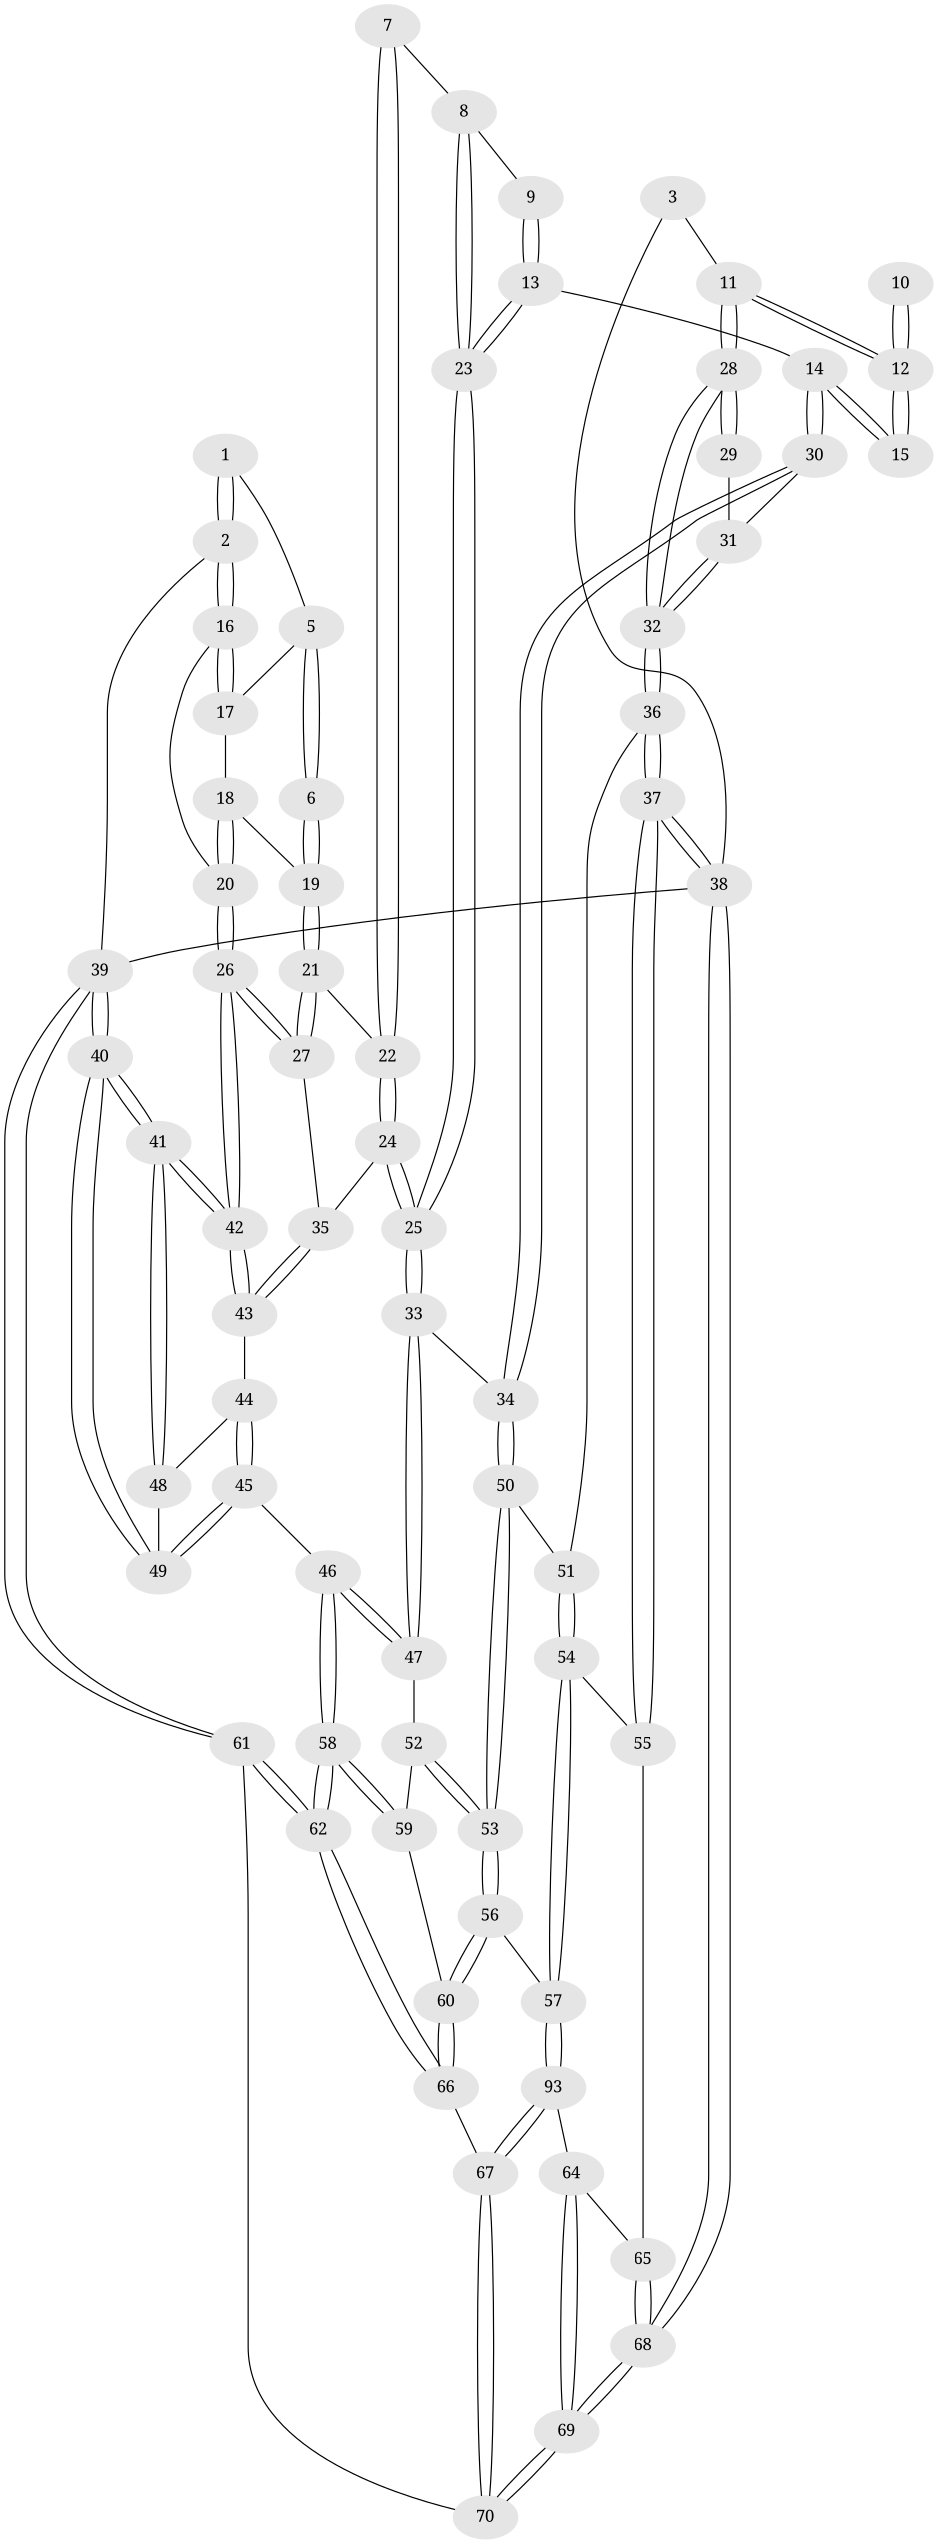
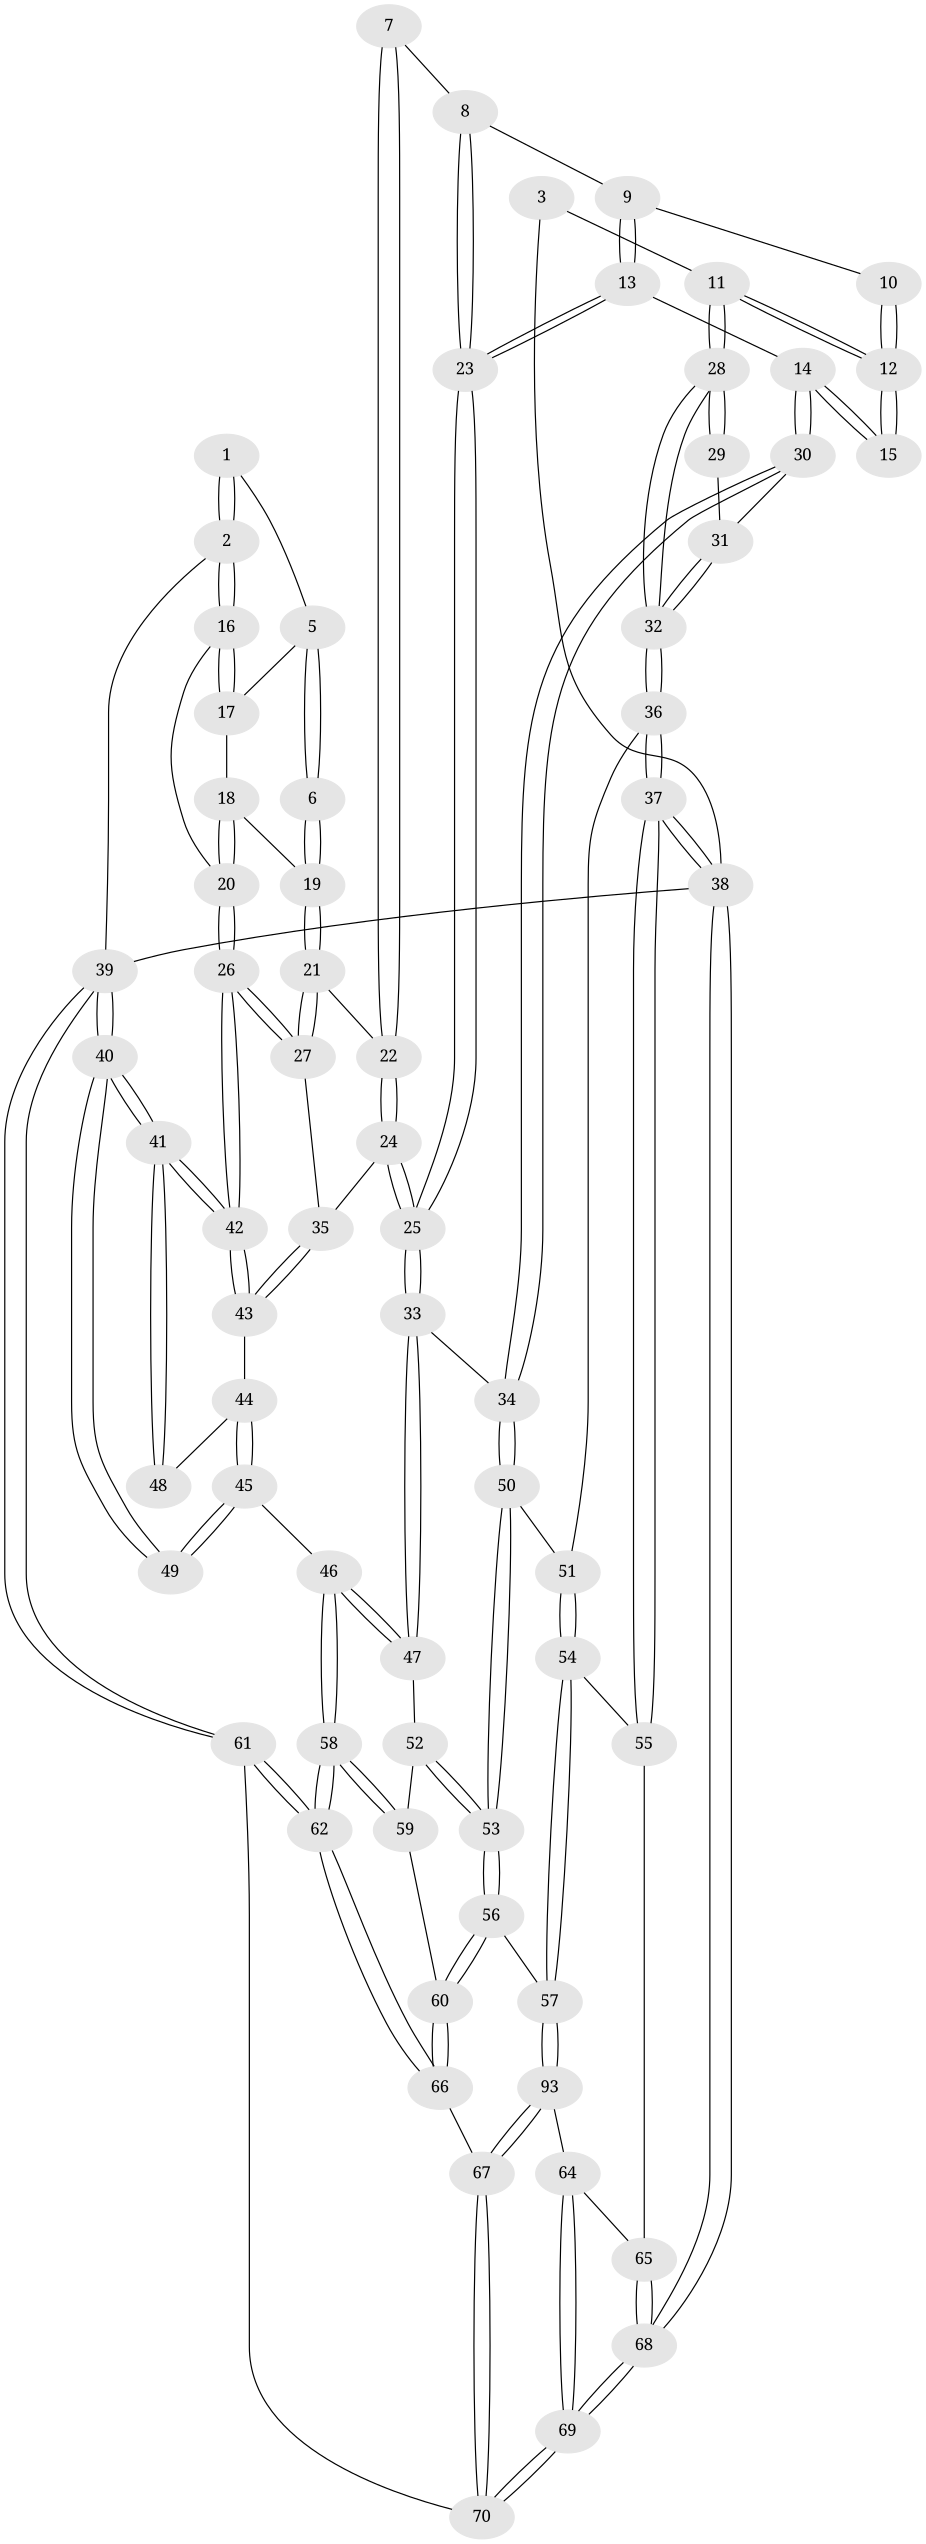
none -> (758, 241)
(159, 1530) -> none
